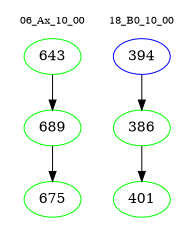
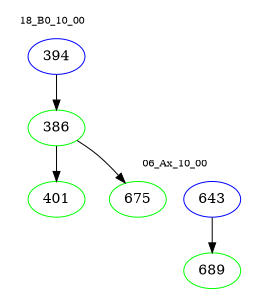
(53, 57) -> (212, 199)
(53, 159) -> (108, 164)
